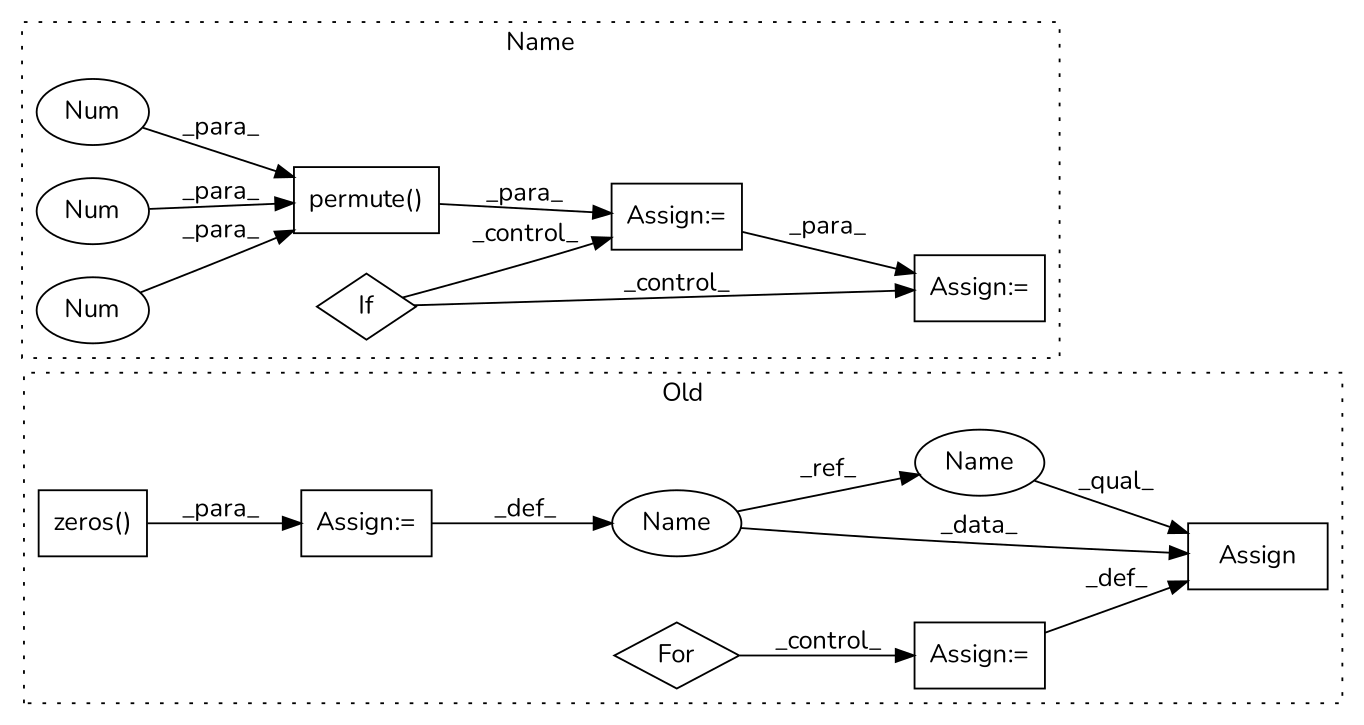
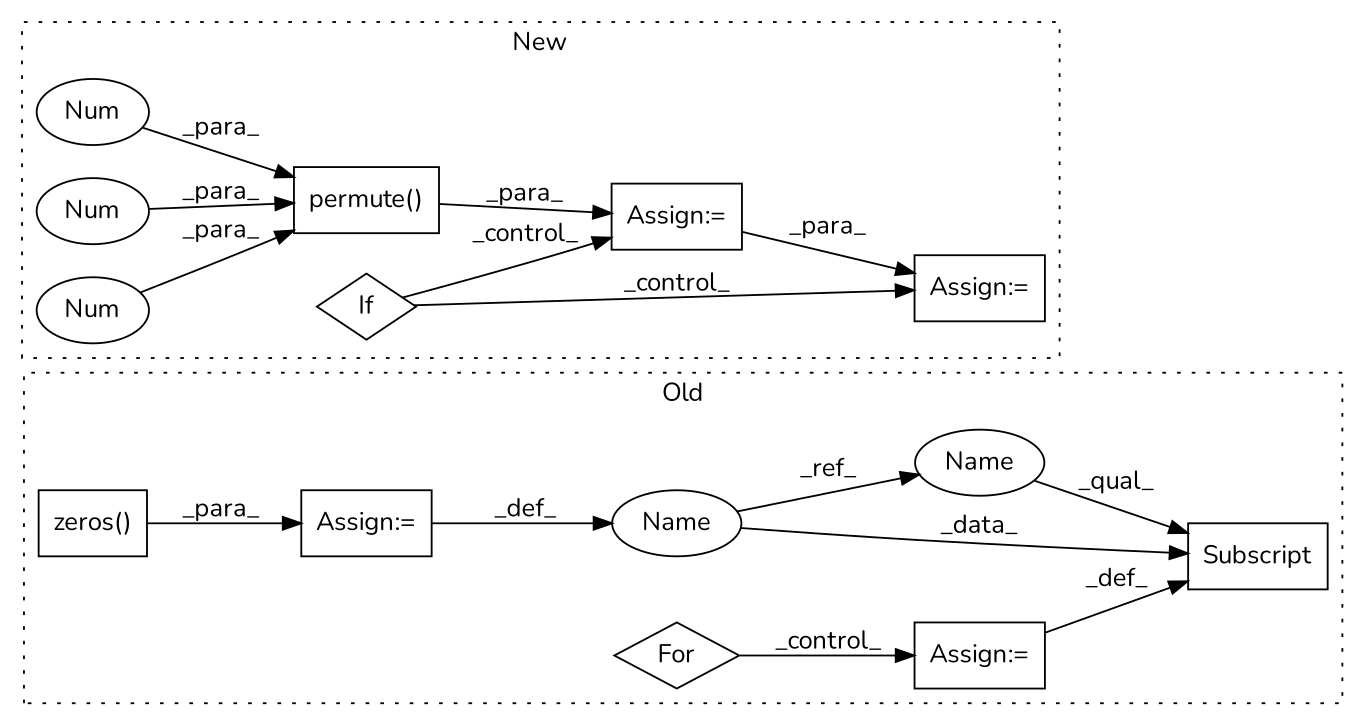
(541, 43) -> (541, 43)
(1258, 556) -> (1258, 556)
